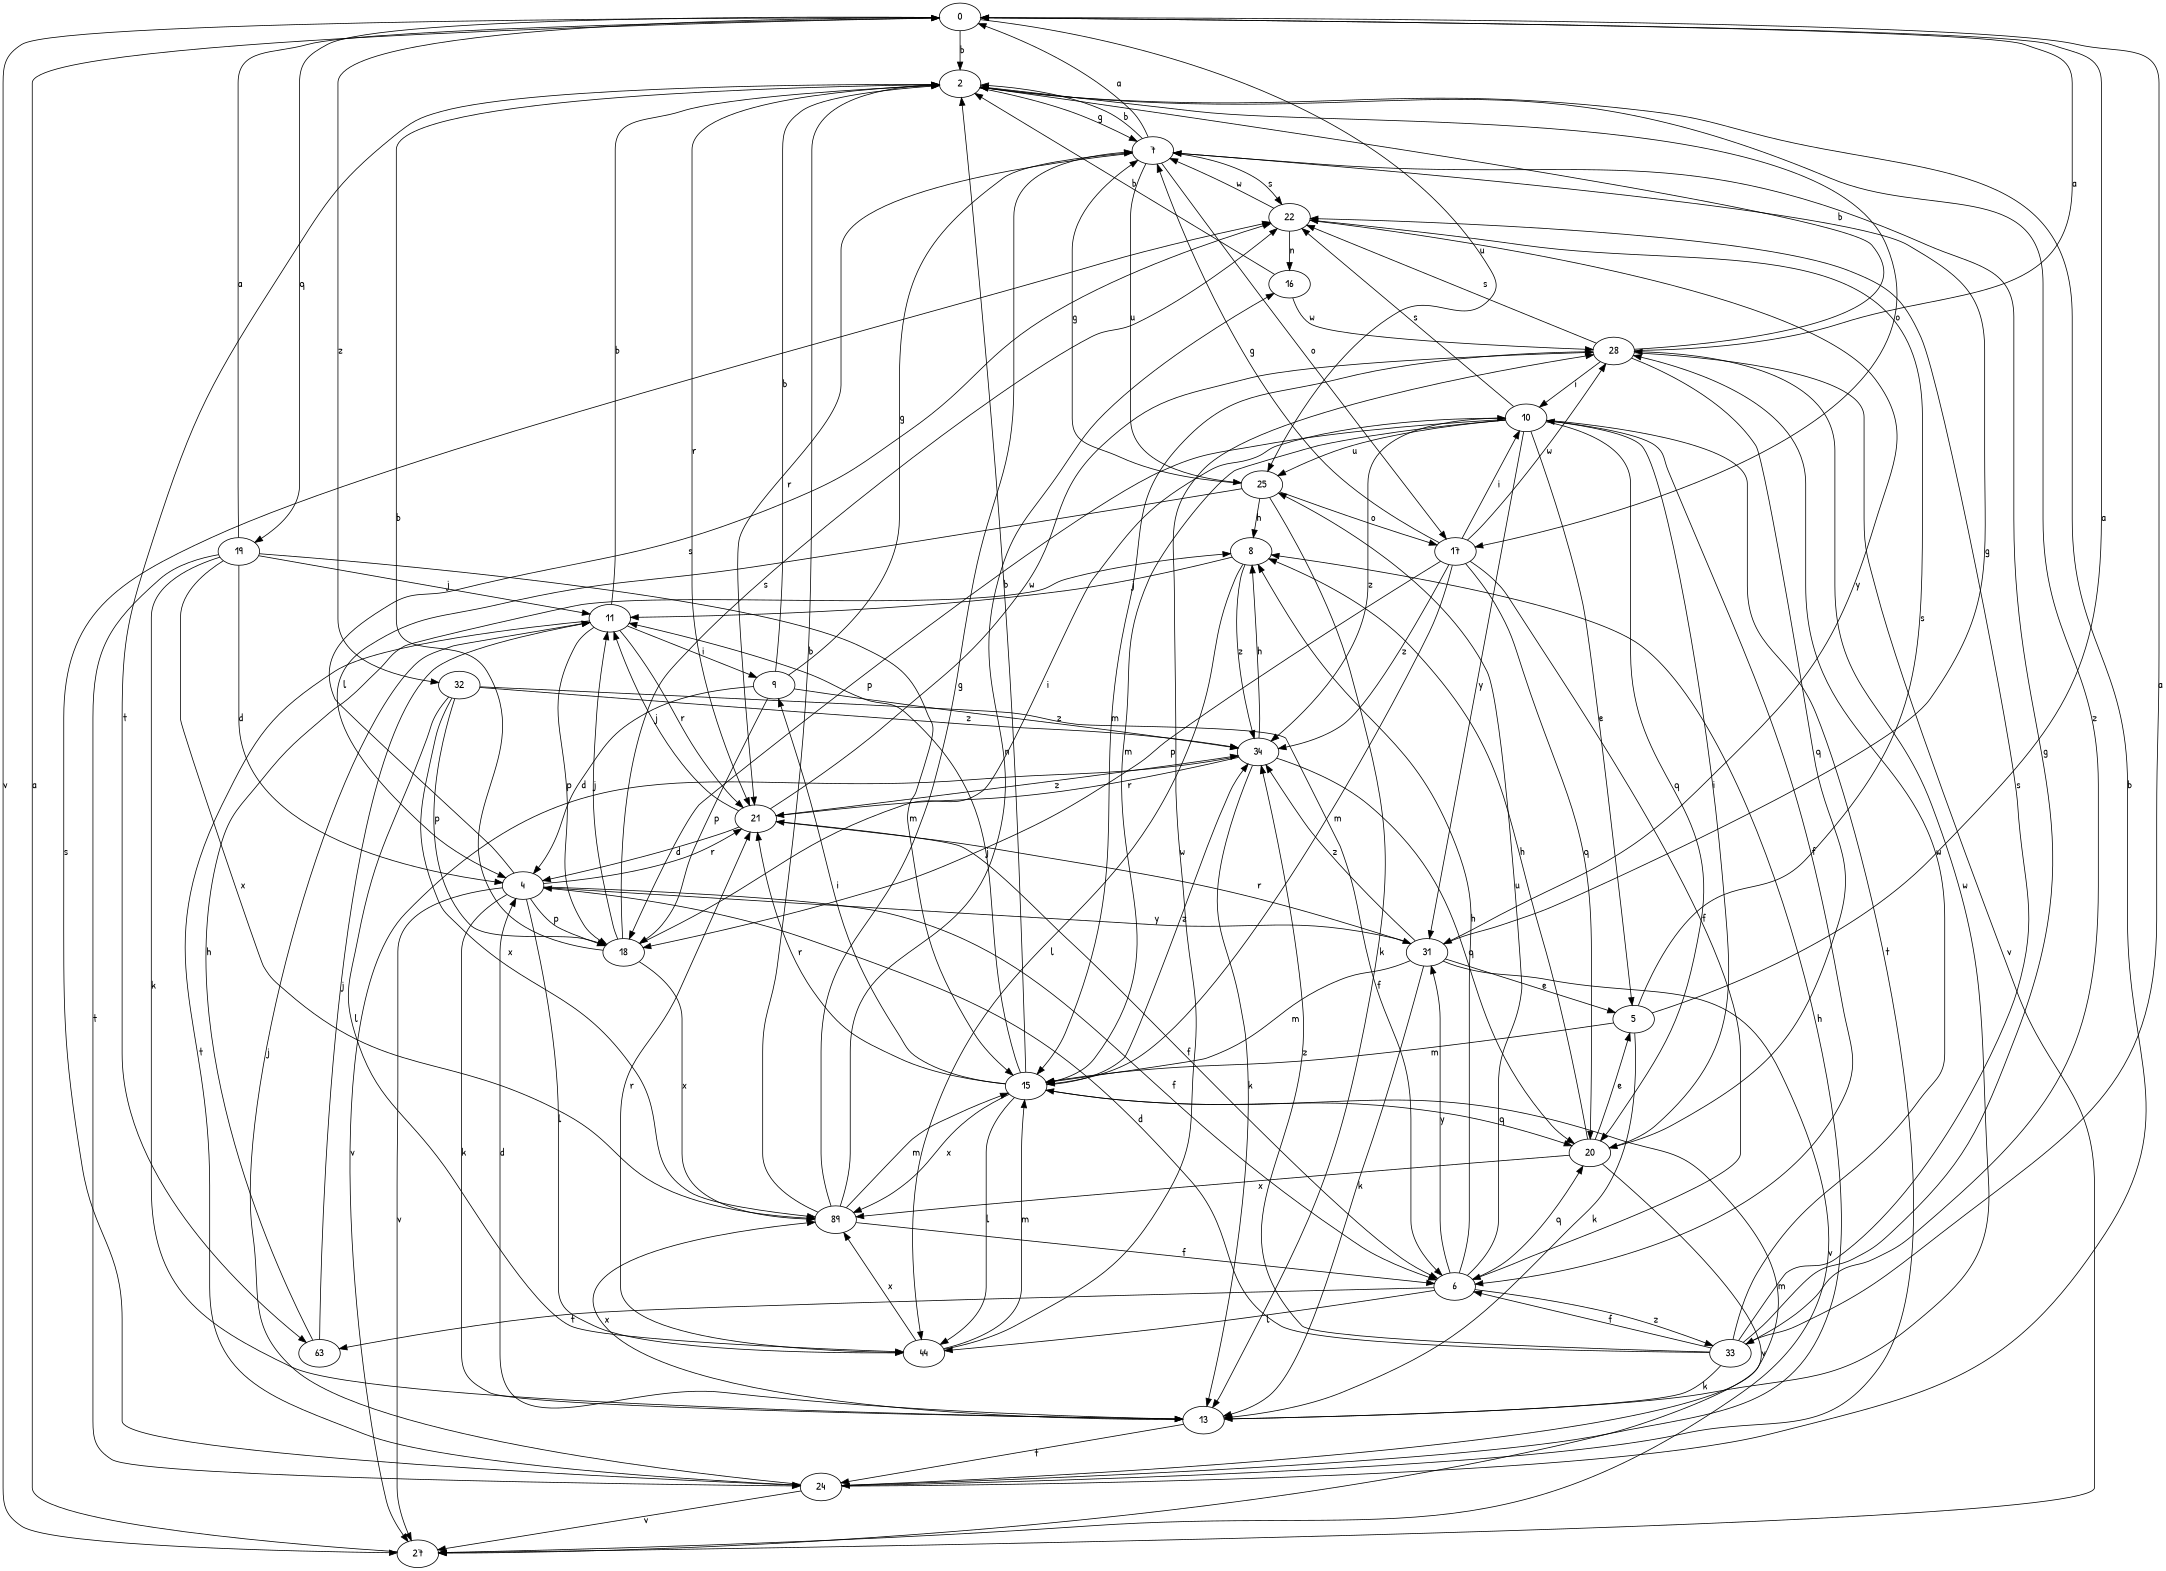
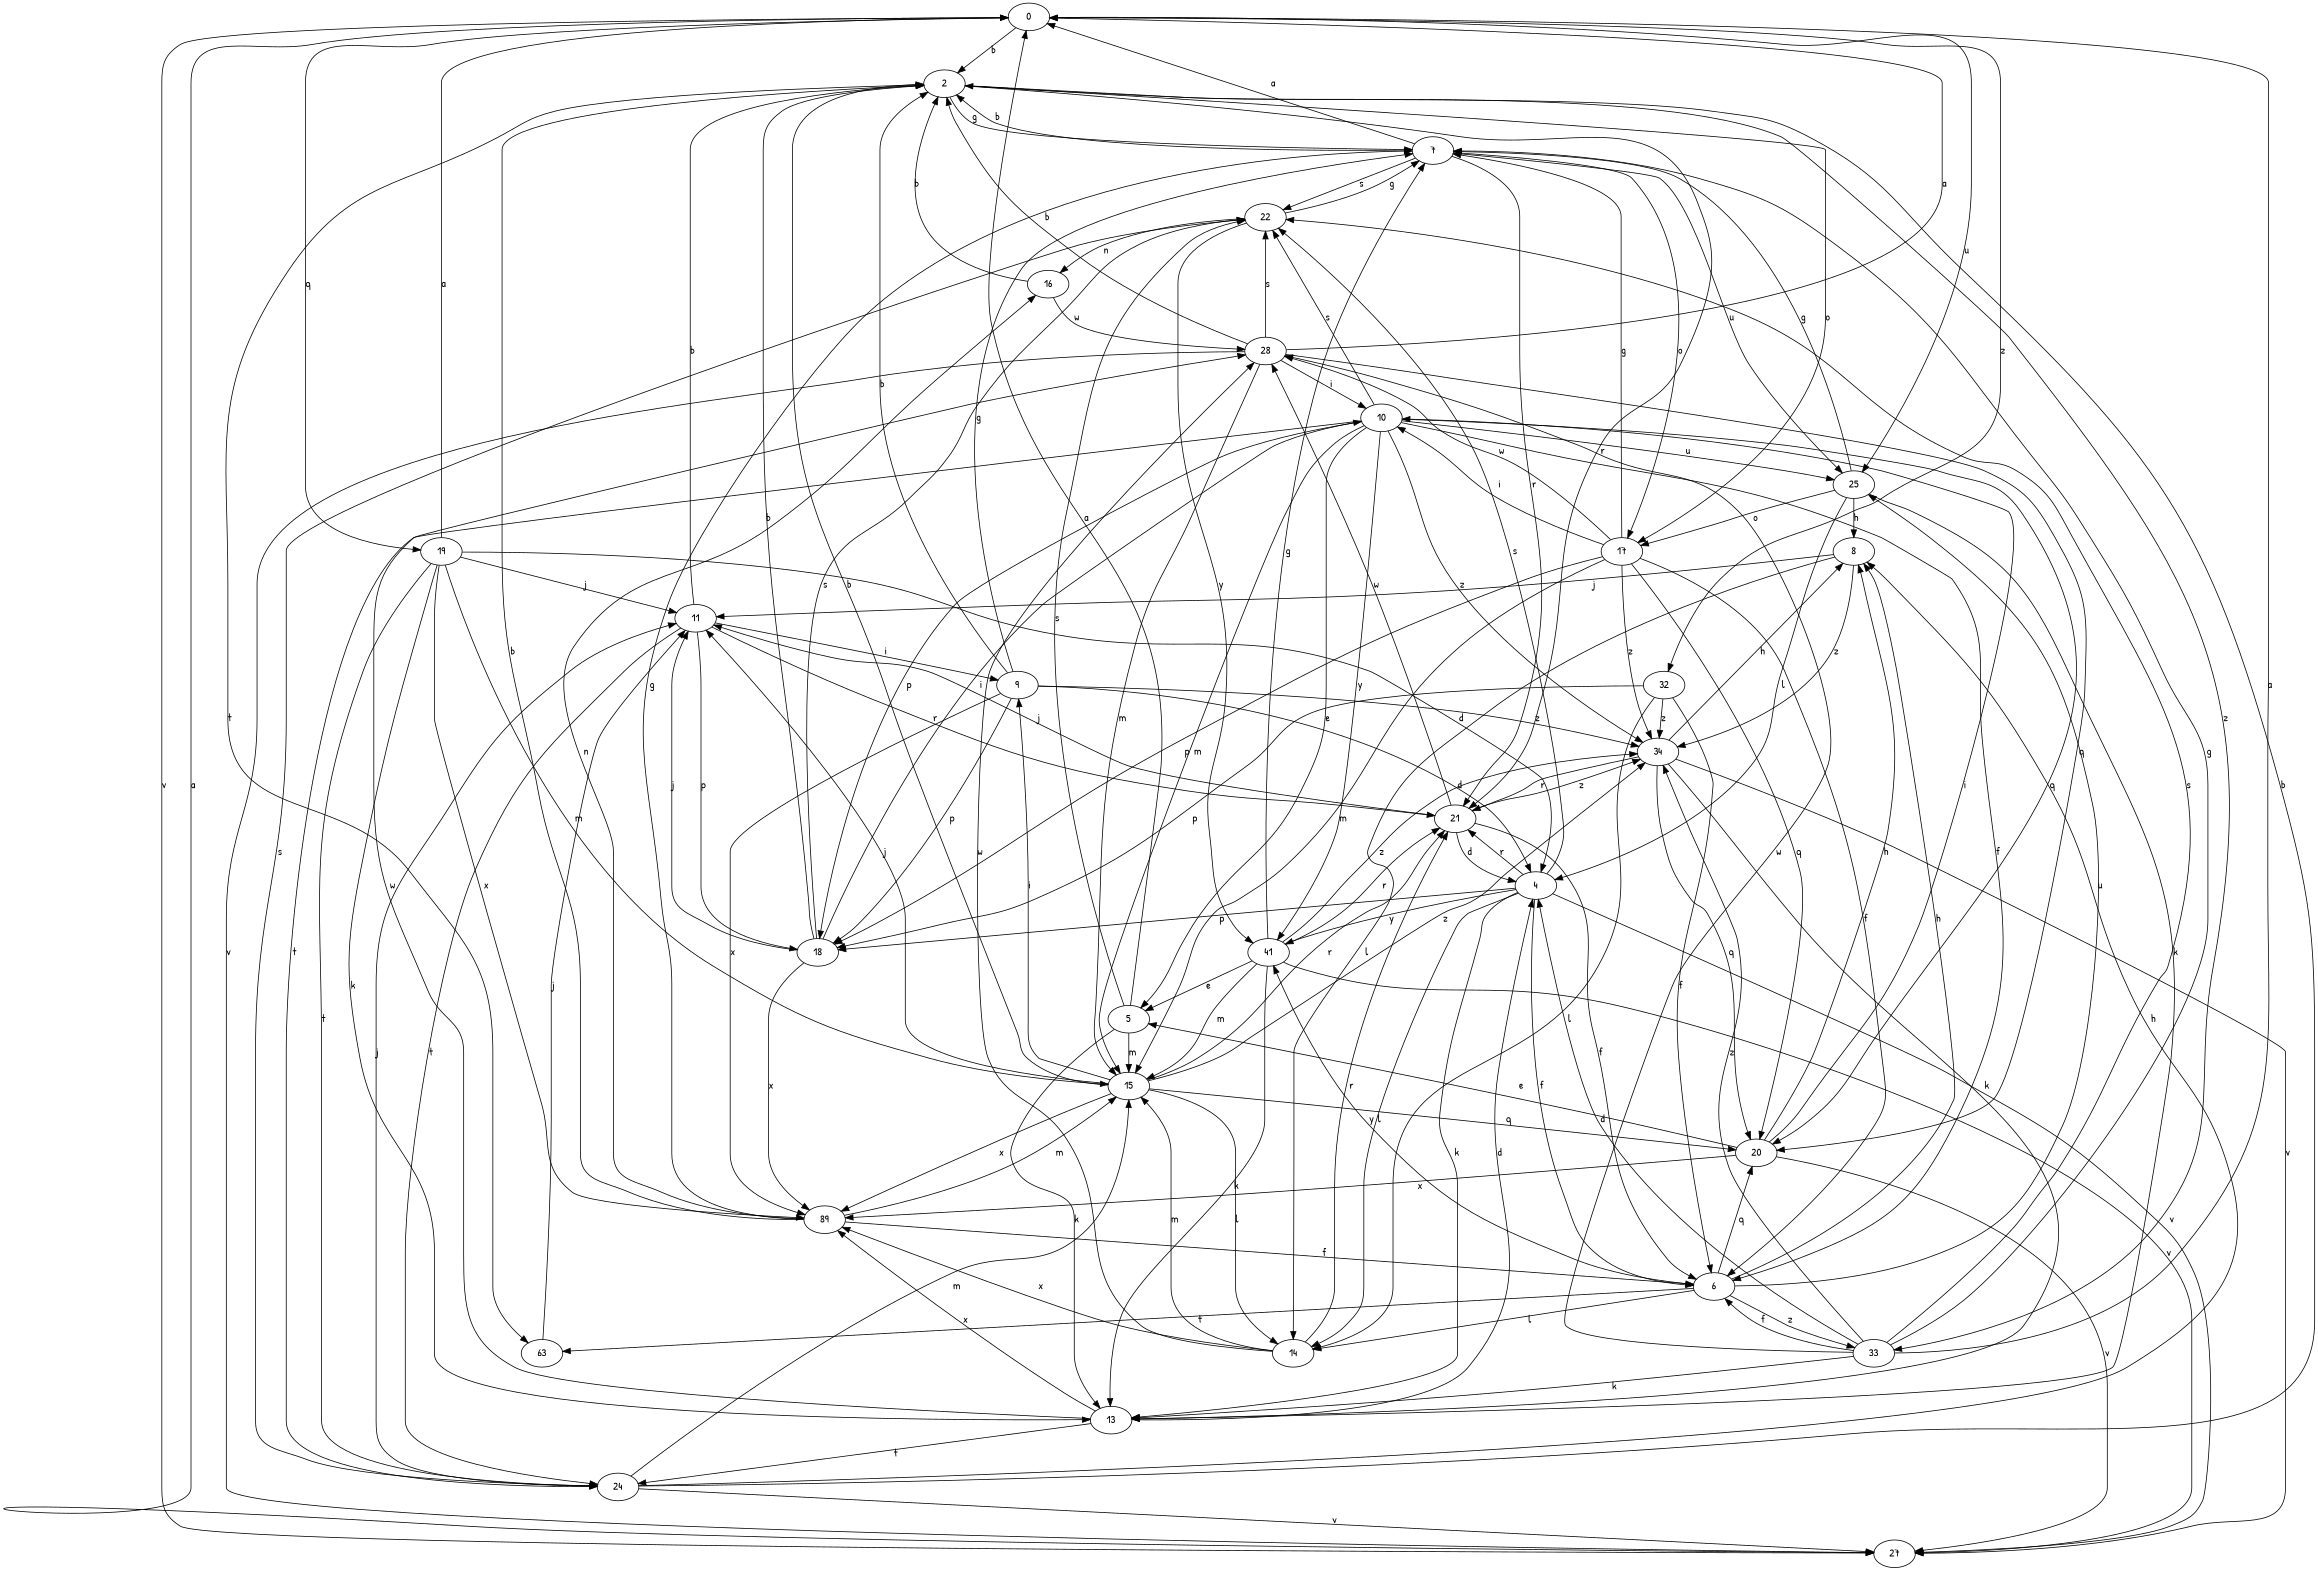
(1239, 184) -> (1392, 184)
(389, 659) -> none
(1427, 952) -> (1269, 952)
(558, 997) -> (730, 892)
(924, 1353) -> (1293, 1353)
